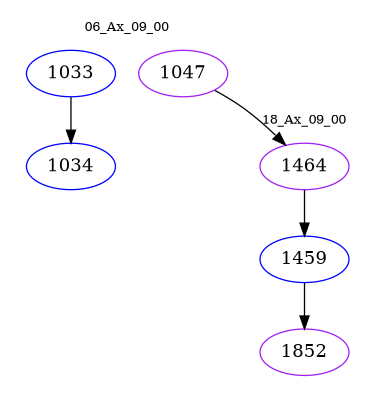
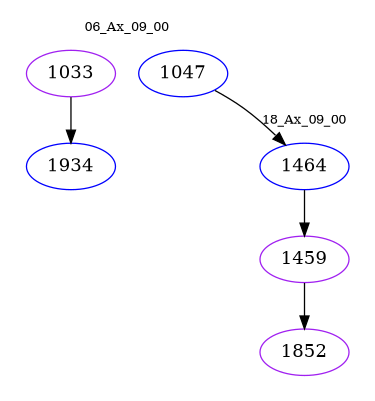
(71, 74) -> (71, 74)
(183, 74) -> (183, 74)
(71, 166) -> (71, 166)
(305, 166) -> (305, 166)
(305, 259) -> (305, 259)
